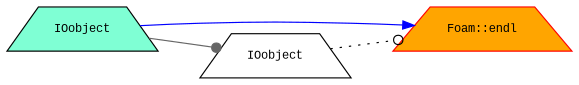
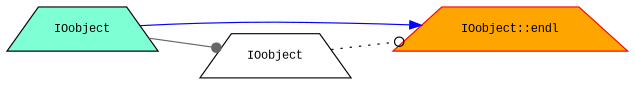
(482, 29) -> (510, 29)
